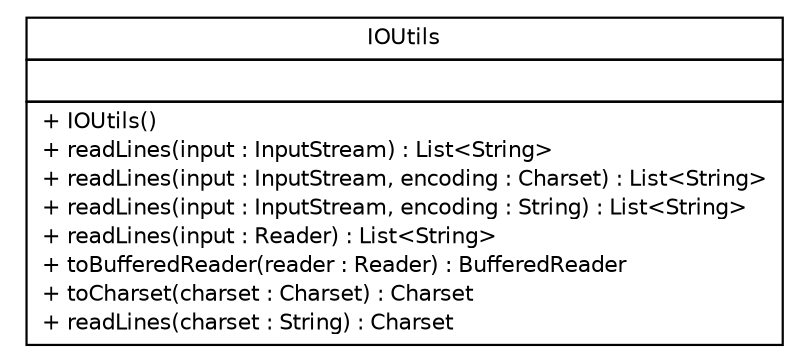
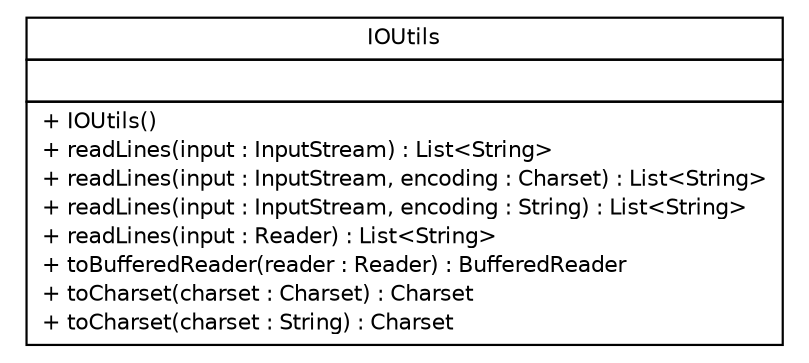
(249, 323) -> (249, 323)
